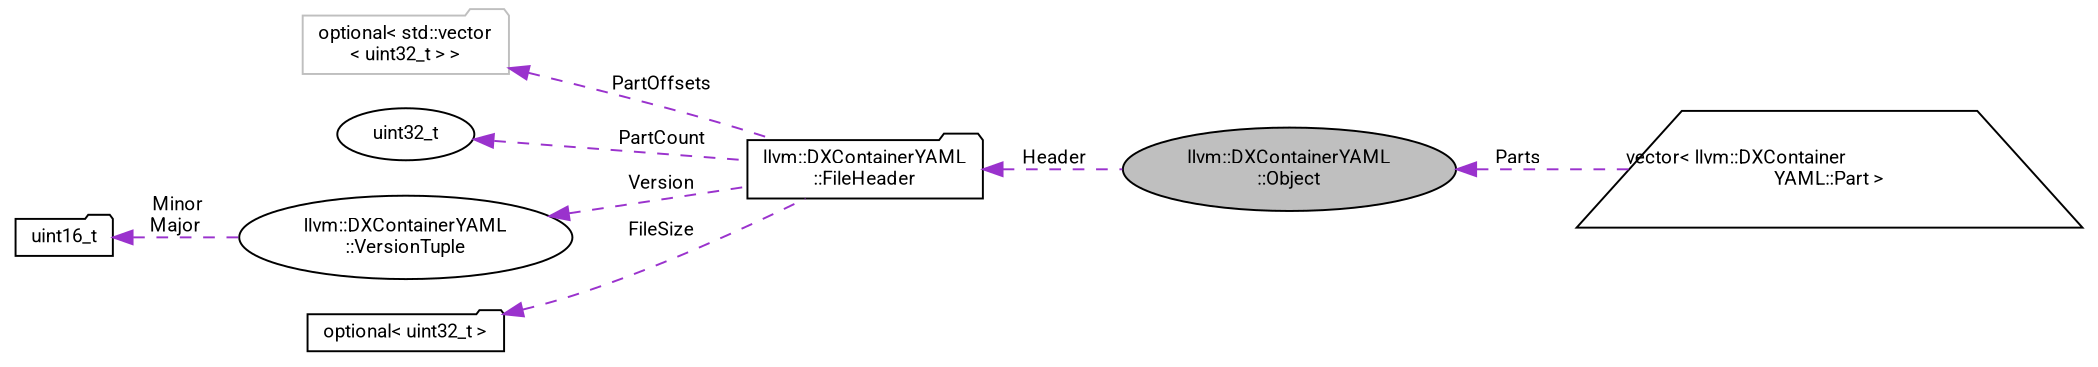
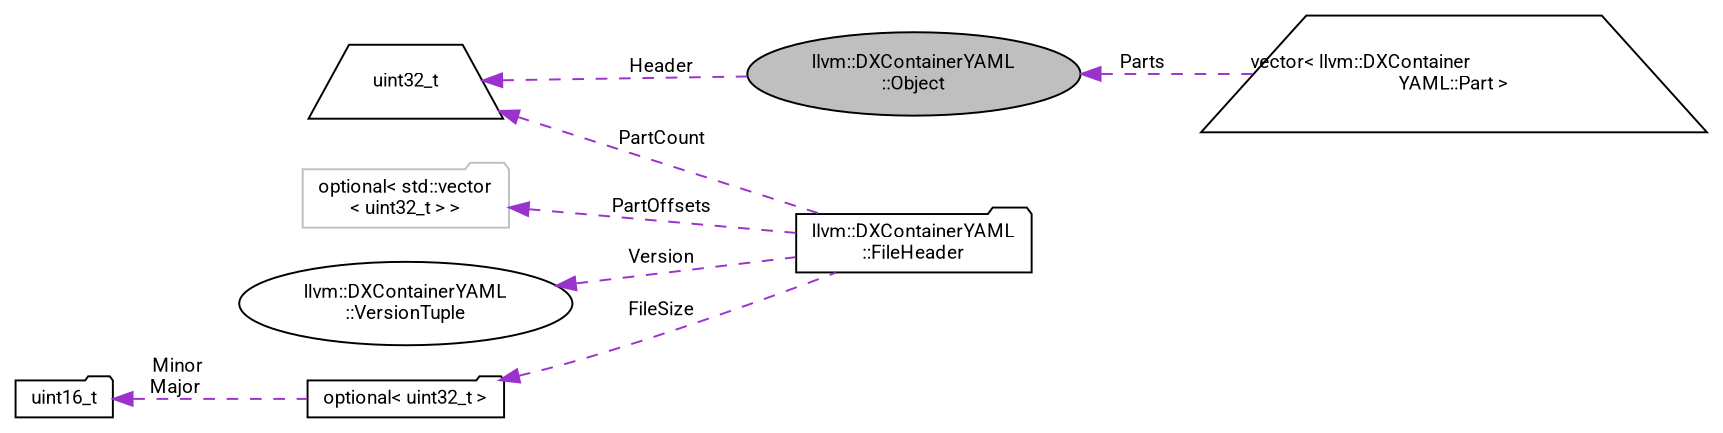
(406, 134) -> (406, 82)
(1063, 169) -> (625, 78)
(186, 237) -> (220, 399)
